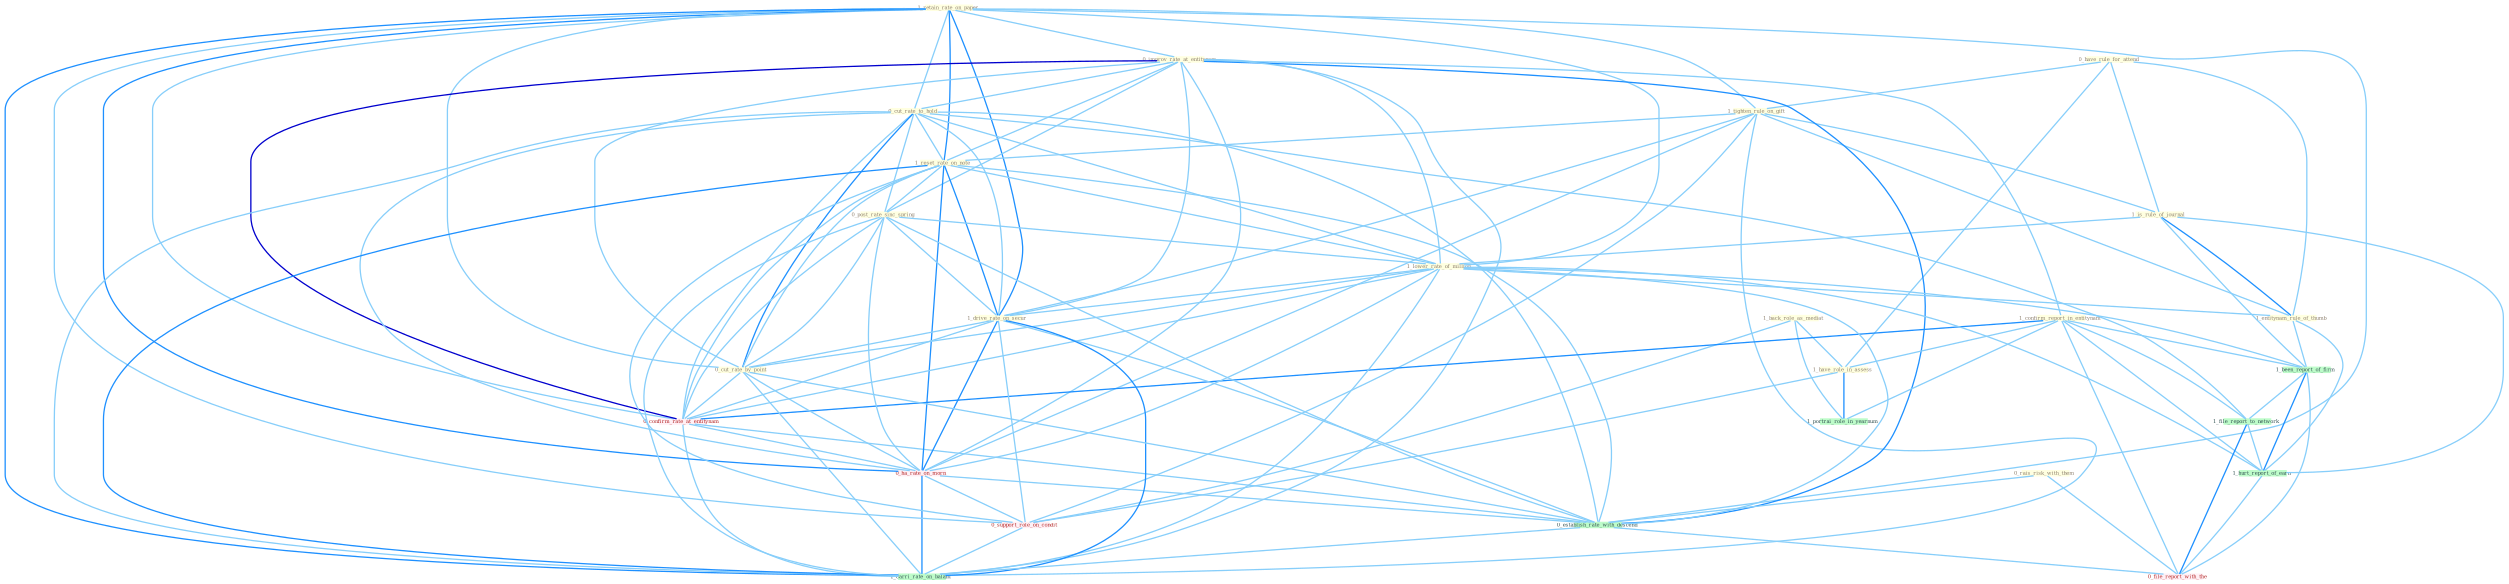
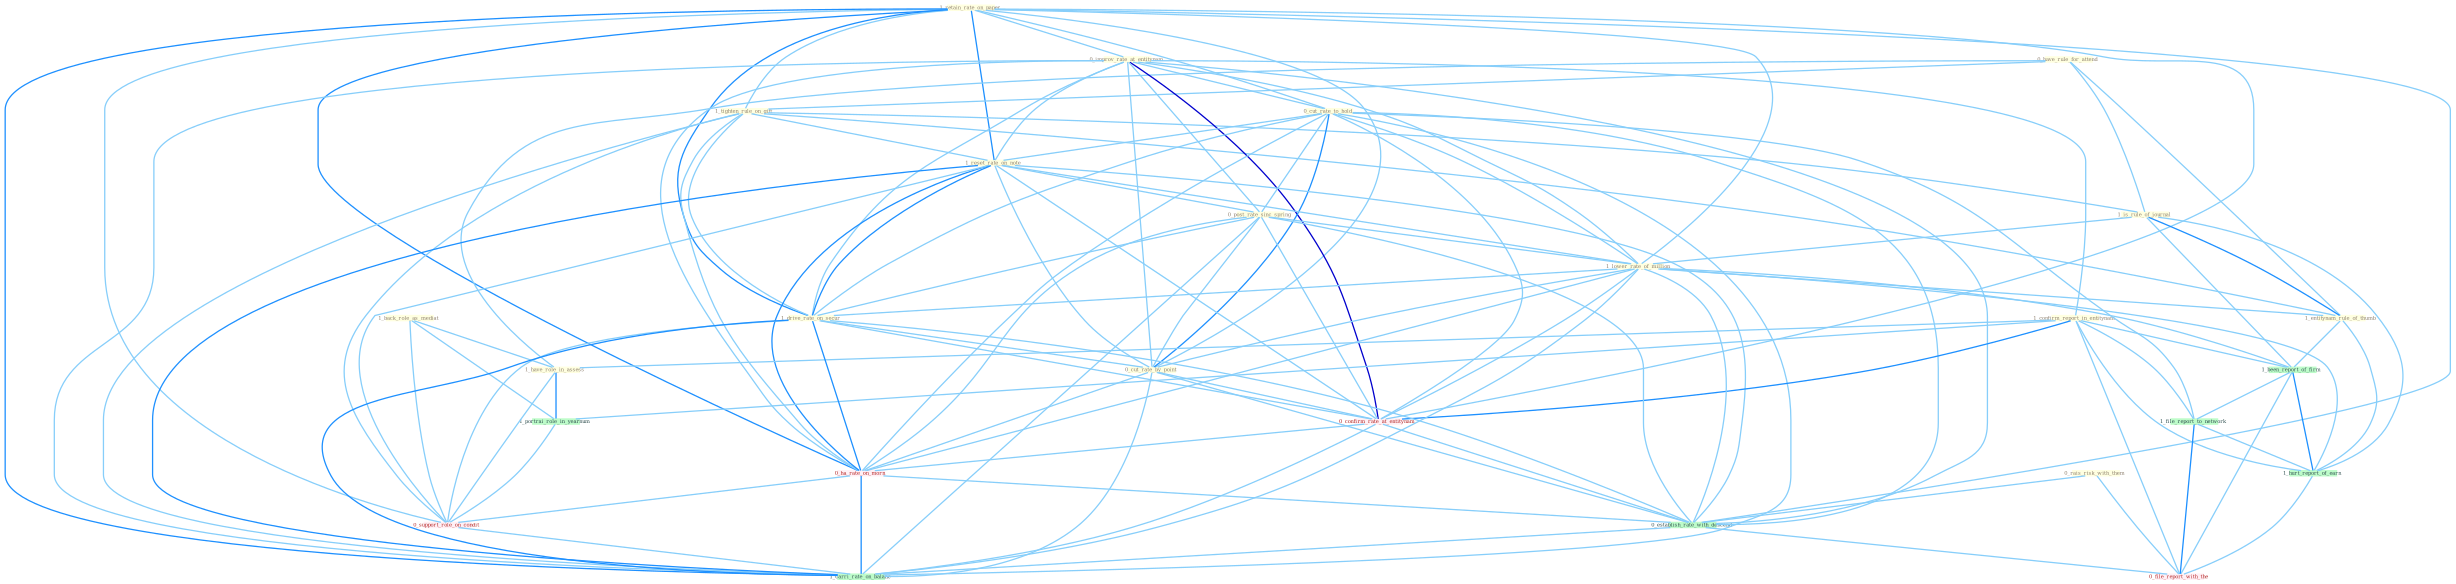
(1874, 176) -> (1796, 174)
none -> (510, 480)
